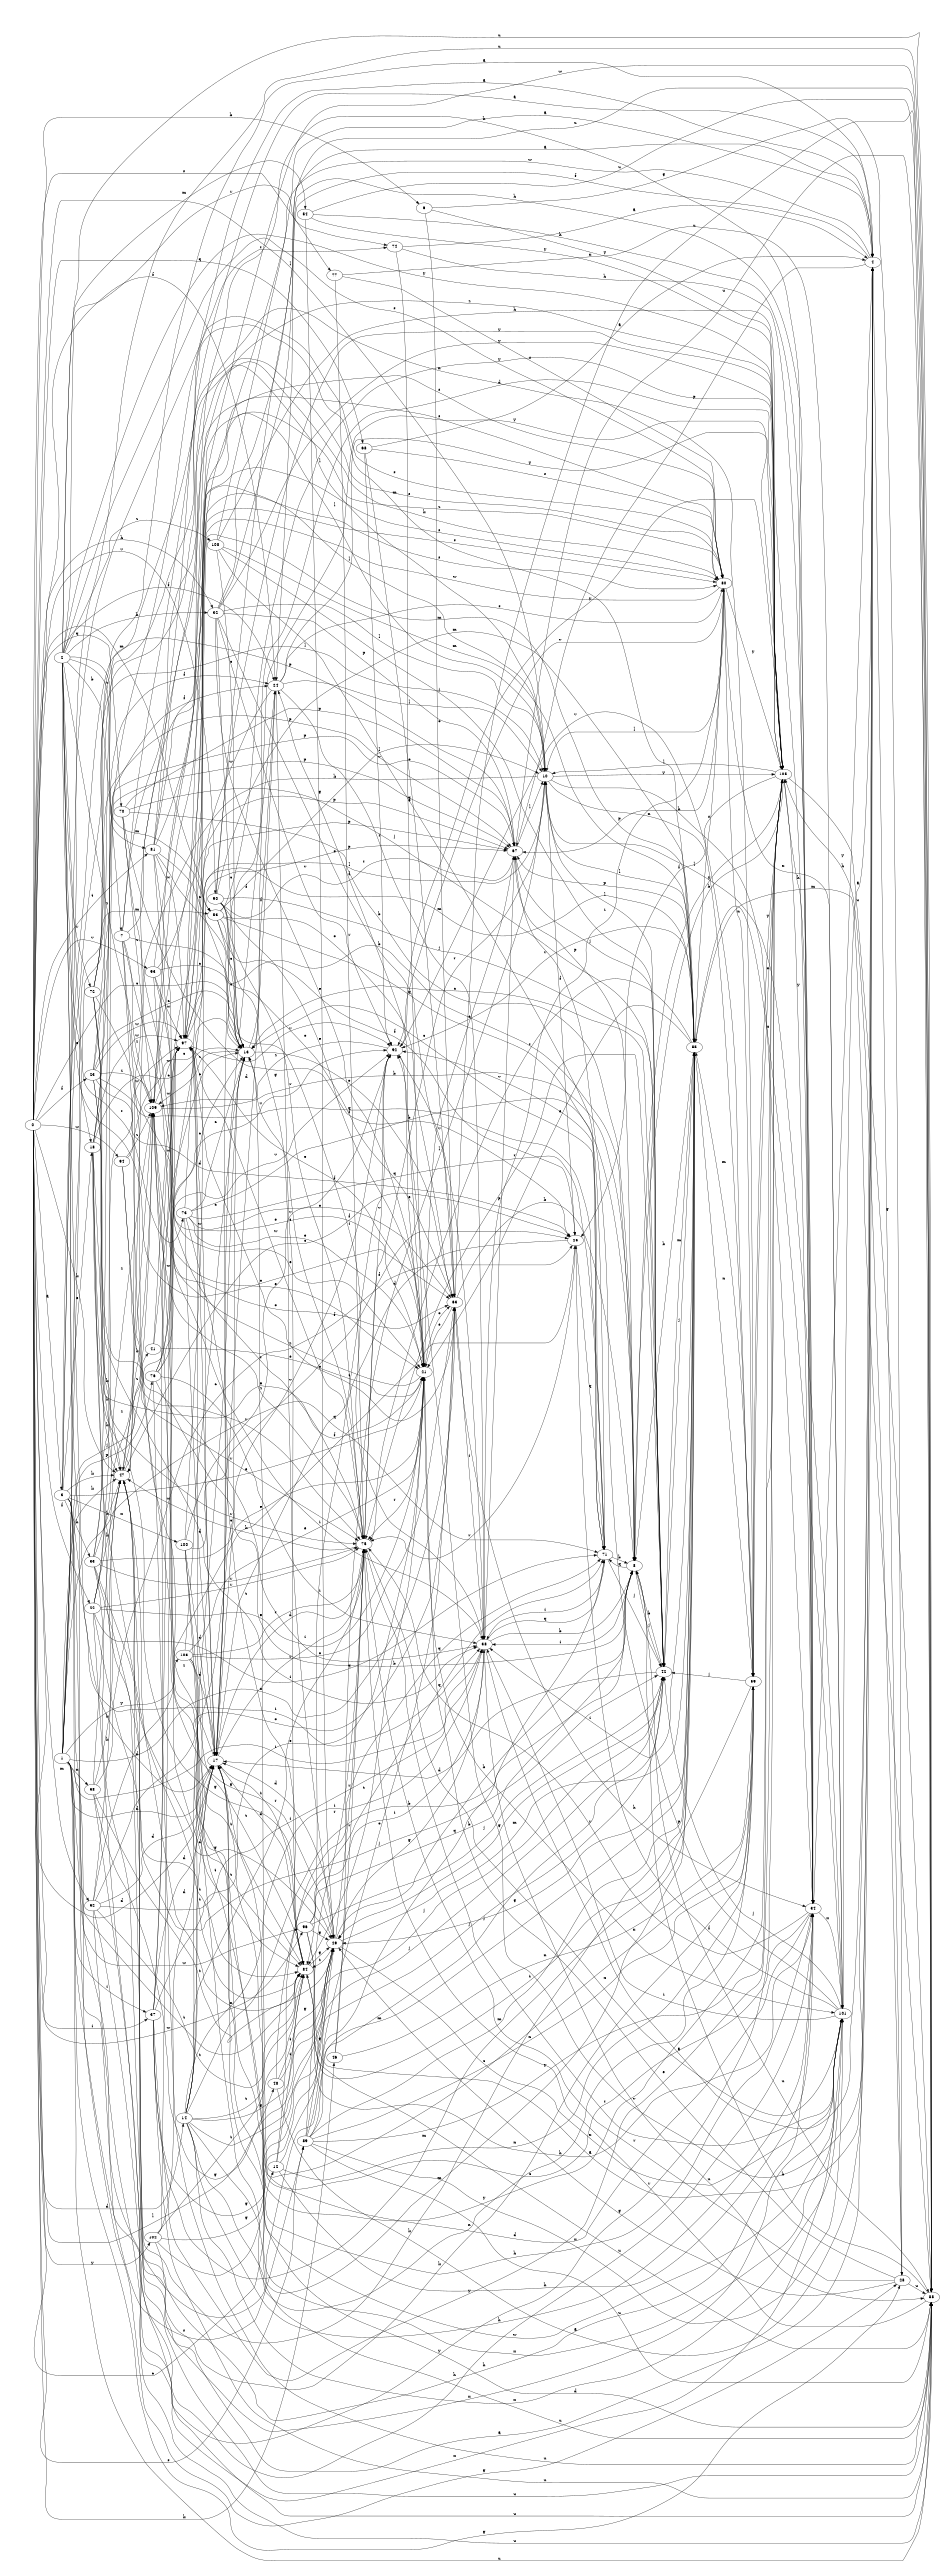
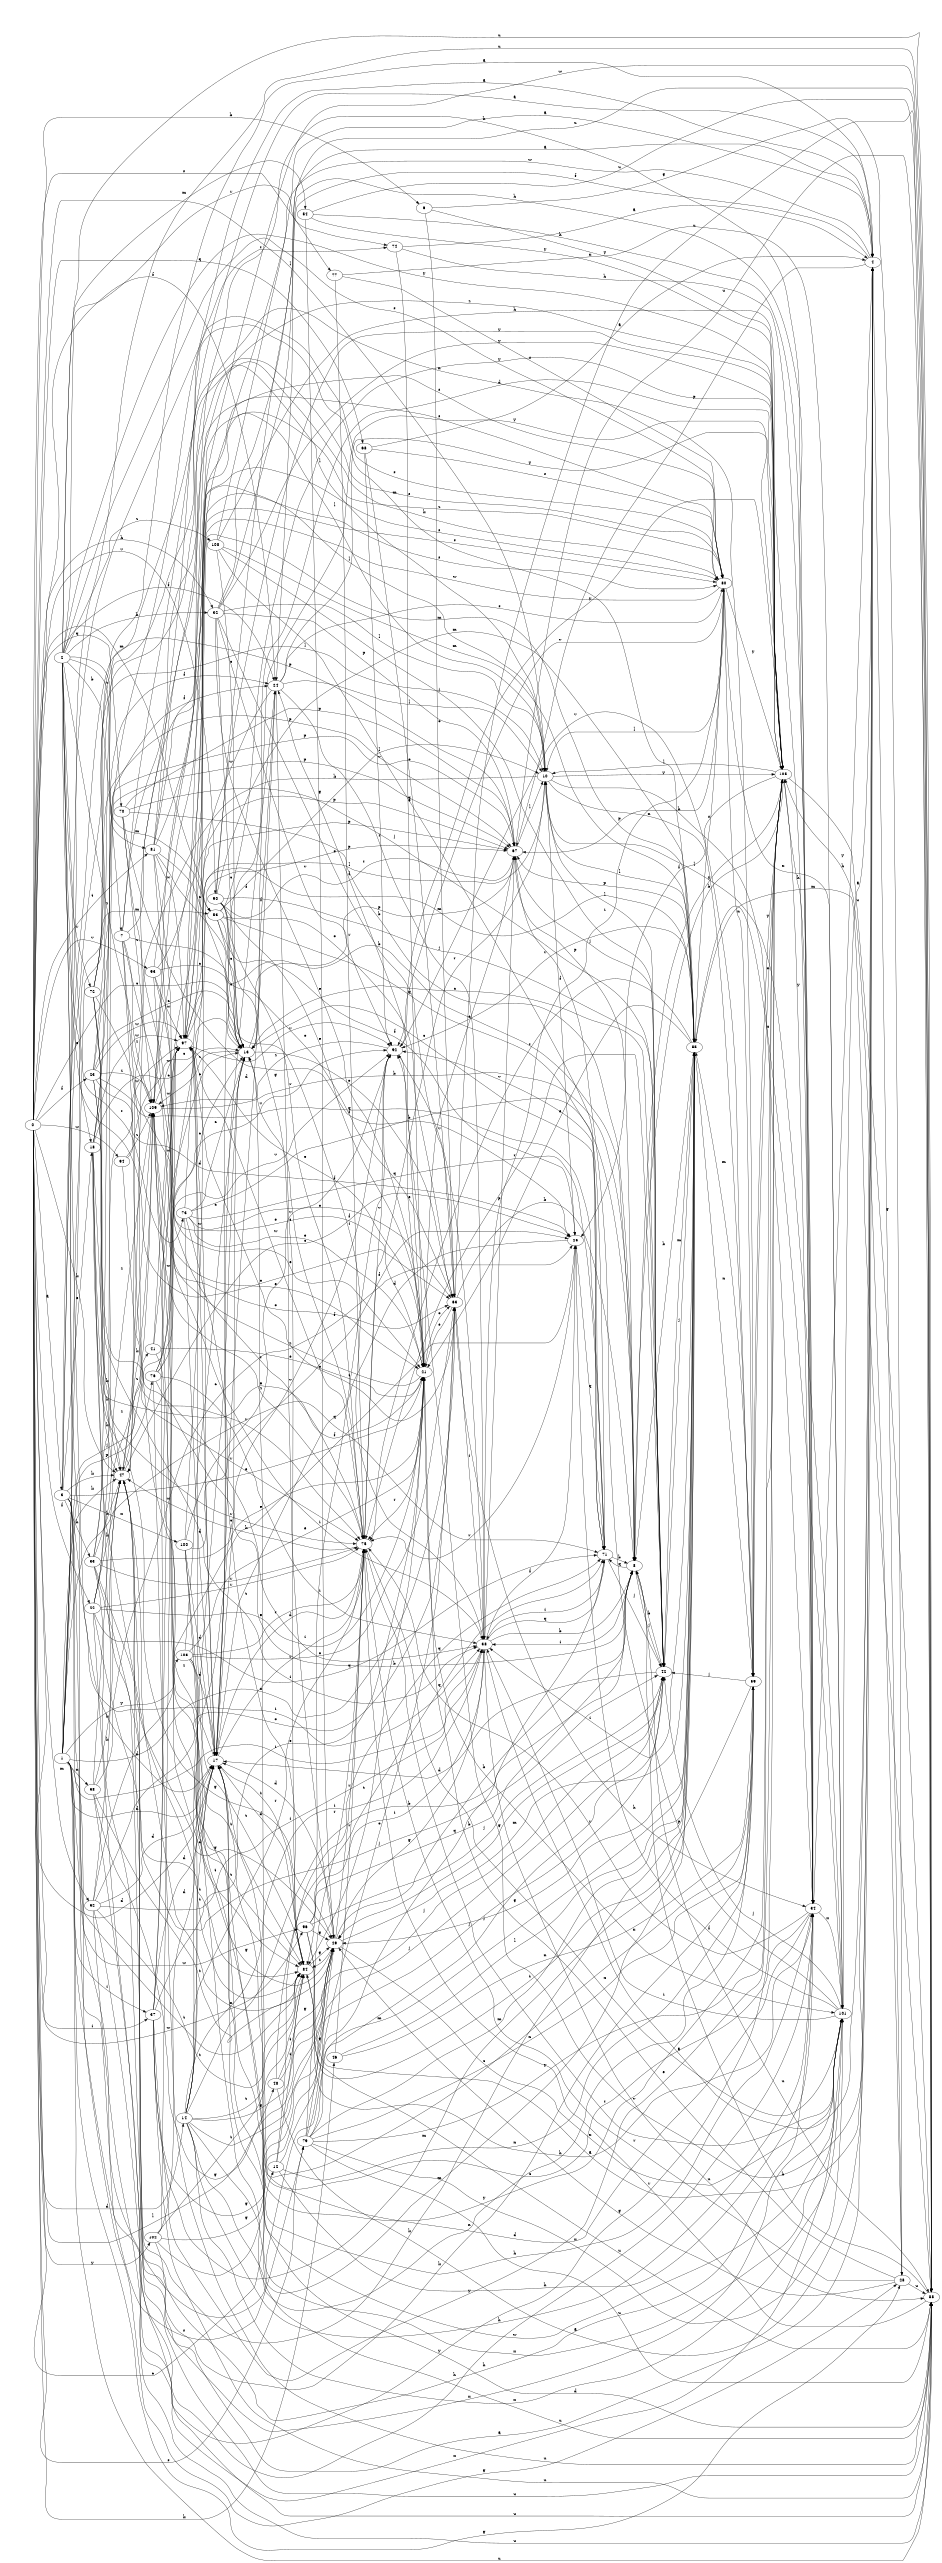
none -> (352, 911)
(365, 1438) -> (674, 1822)
none -> (570, 1458)
(167, 1580) -> (179, 1735)
(305, 2141) -> (305, 2141)
